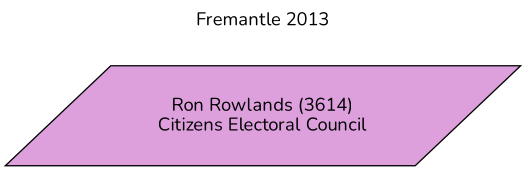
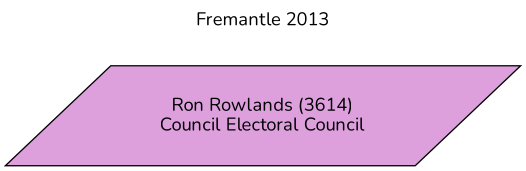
(263, 116) -> (263, 116)
